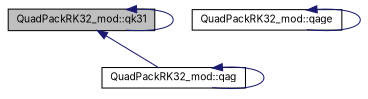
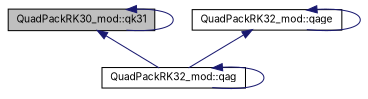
(81, 20) -> (81, 20)
none -> (216, 51)
